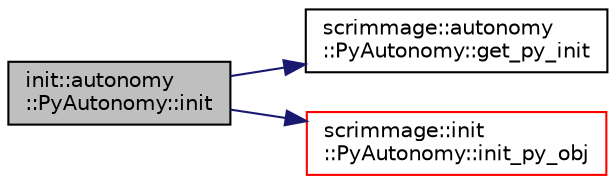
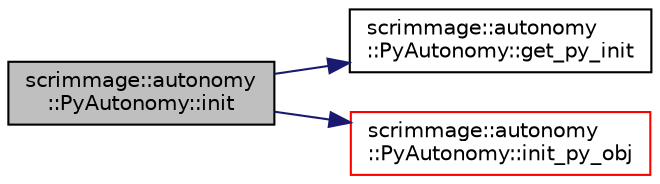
(119, 93) -> (141, 93)
(457, 143) -> (501, 143)
